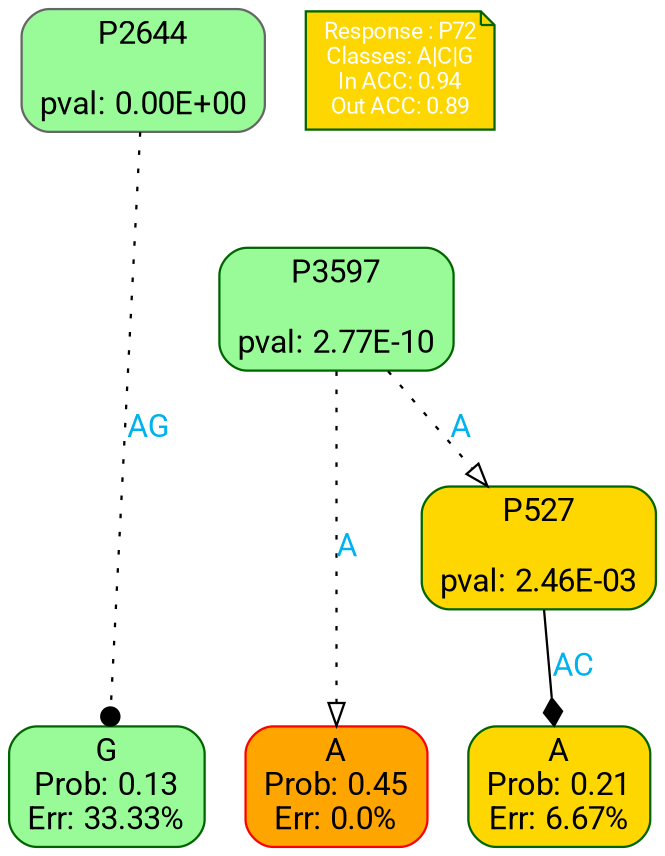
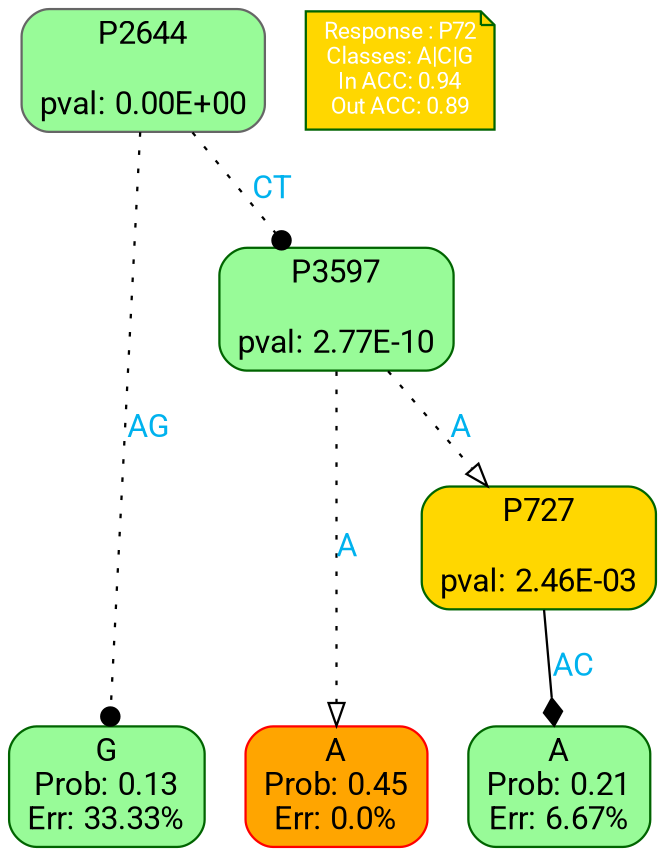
none -> (234, 183)
(539, 548) -> (539, 548)
(559, 787) -> (559, 787)
